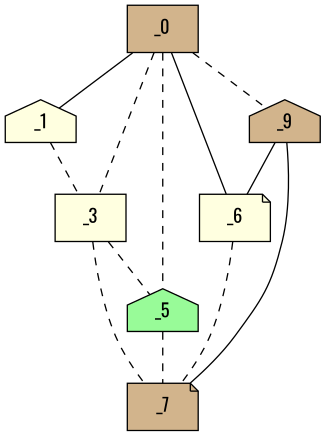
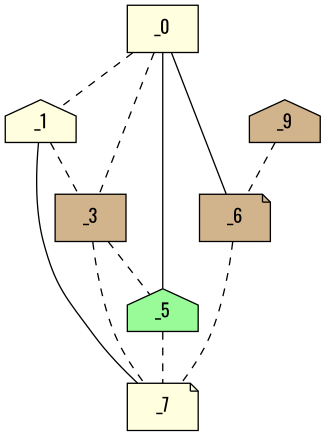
(163, 29) -> (163, 29)
(96, 81) -> (96, 81)
(230, 81) -> none
(261, 169) -> (261, 169)
(163, 171) -> (163, 171)
(91, 218) -> (91, 218)
(235, 218) -> (235, 218)
(272, 276) -> (55, 276)
(163, 407) -> (163, 407)
